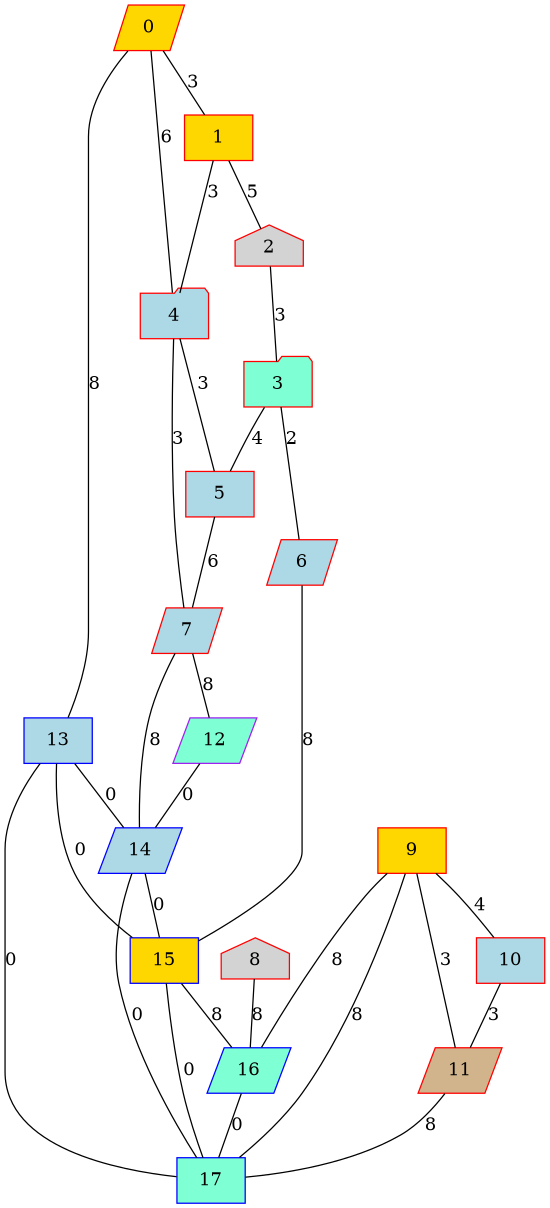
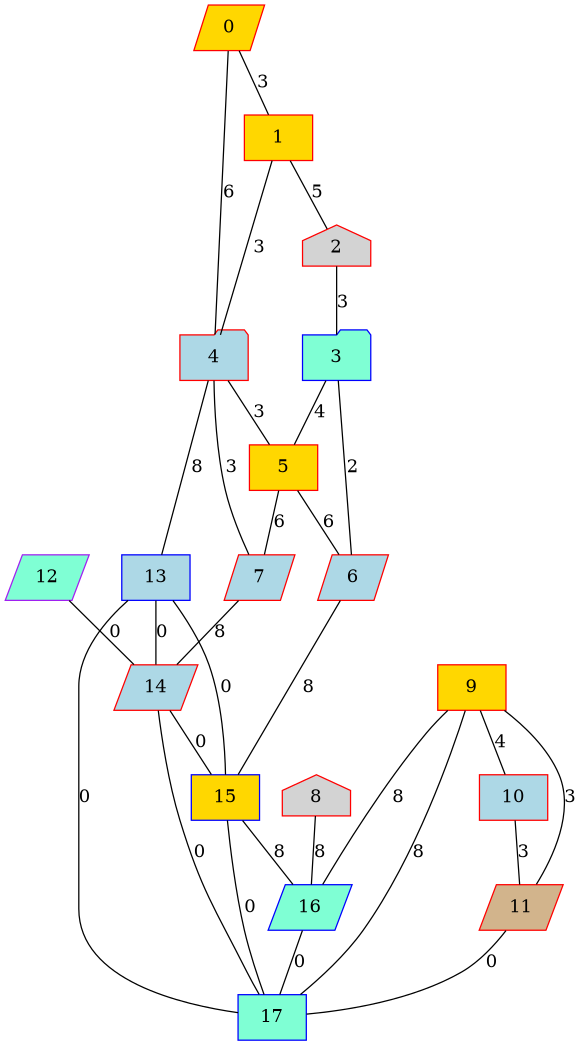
(88, 380) -> (185, 468)
(278, 384) -> (337, 358)
(220, 494) -> (284, 468)
none -> (318, 523)
(201, 686) -> none
(140, 851) -> (156, 688)
(431, 1125) -> (492, 962)
